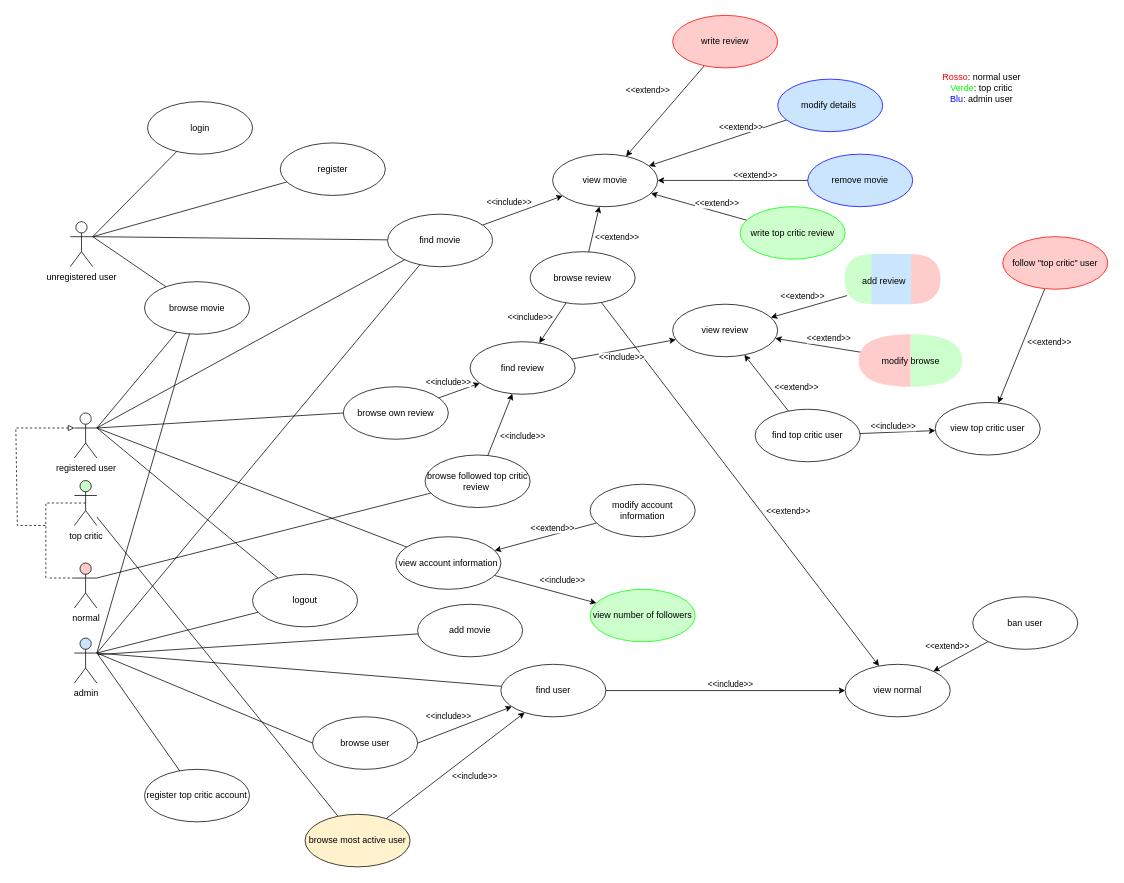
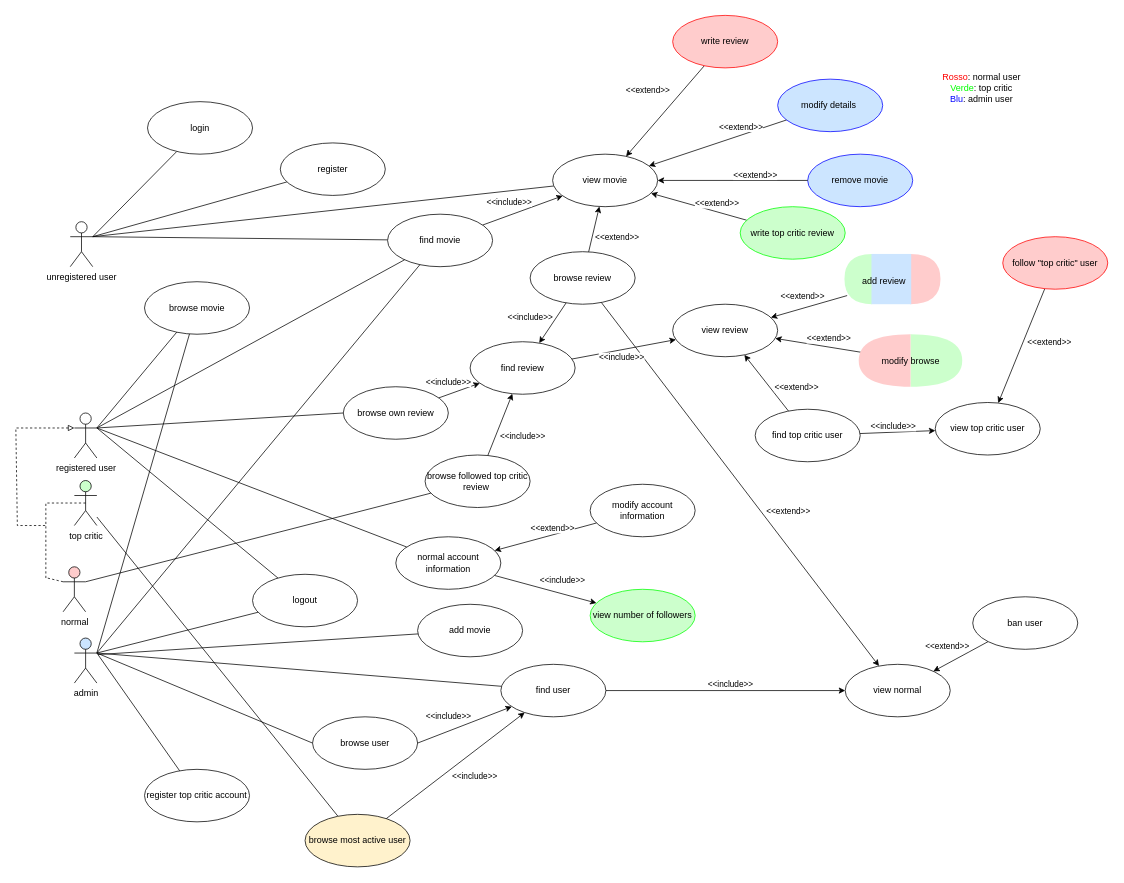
(130, 262) -> (329, 211)
(448, 563) -> (448, 563)
(86, 585) -> (74, 589)
